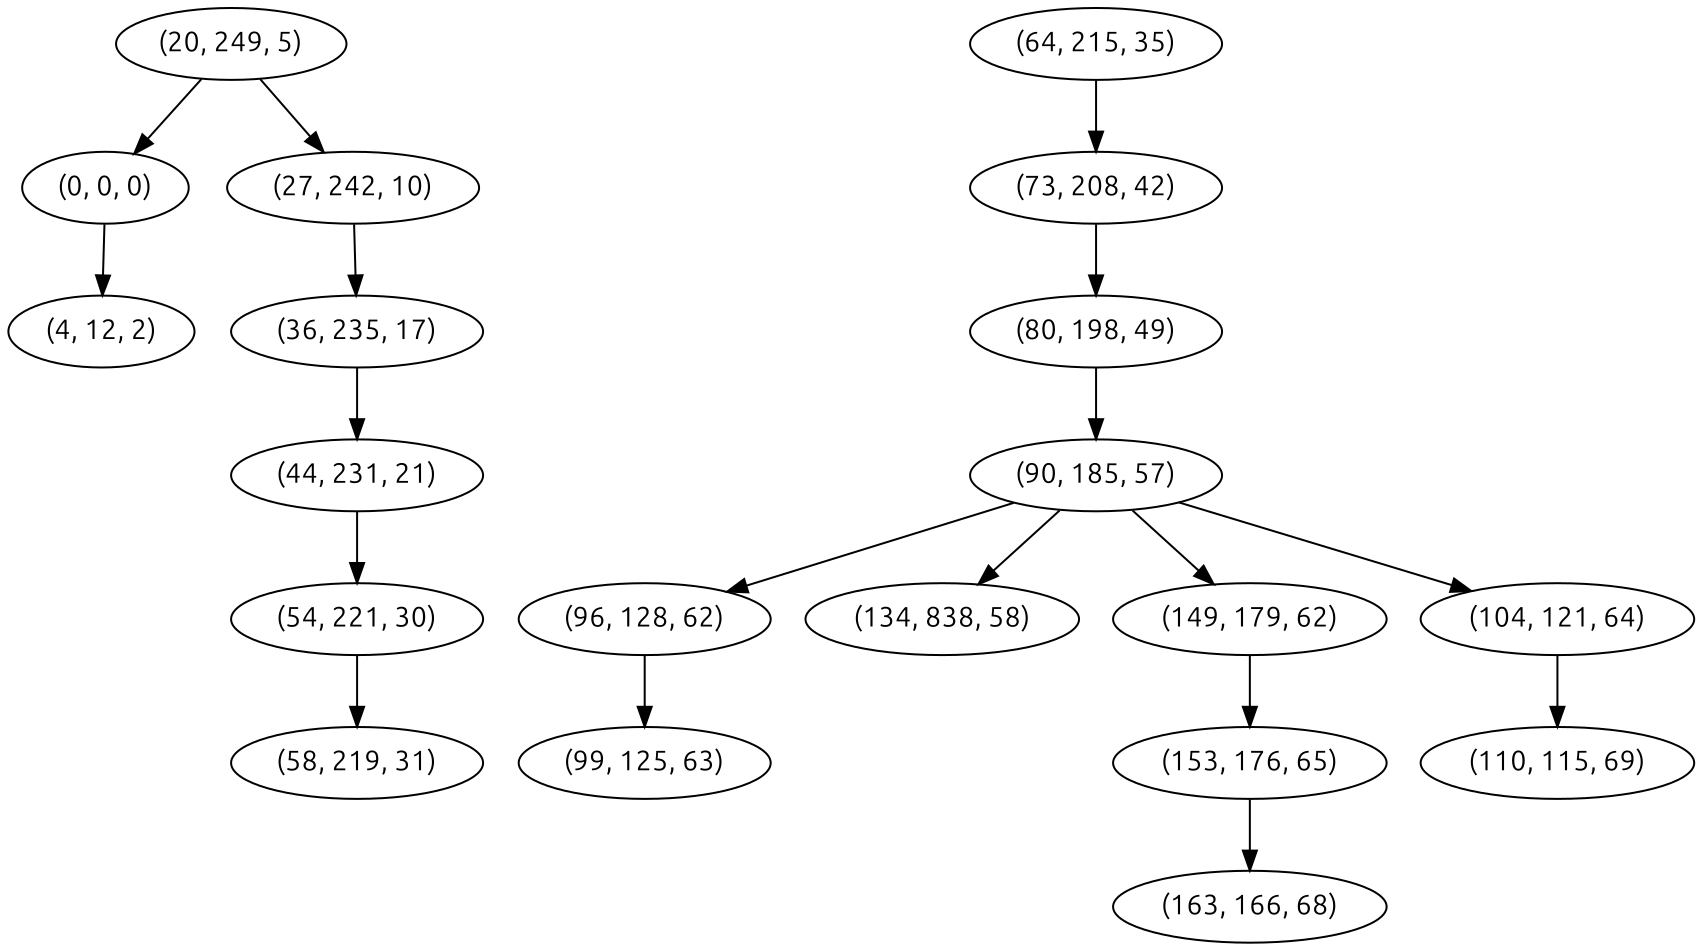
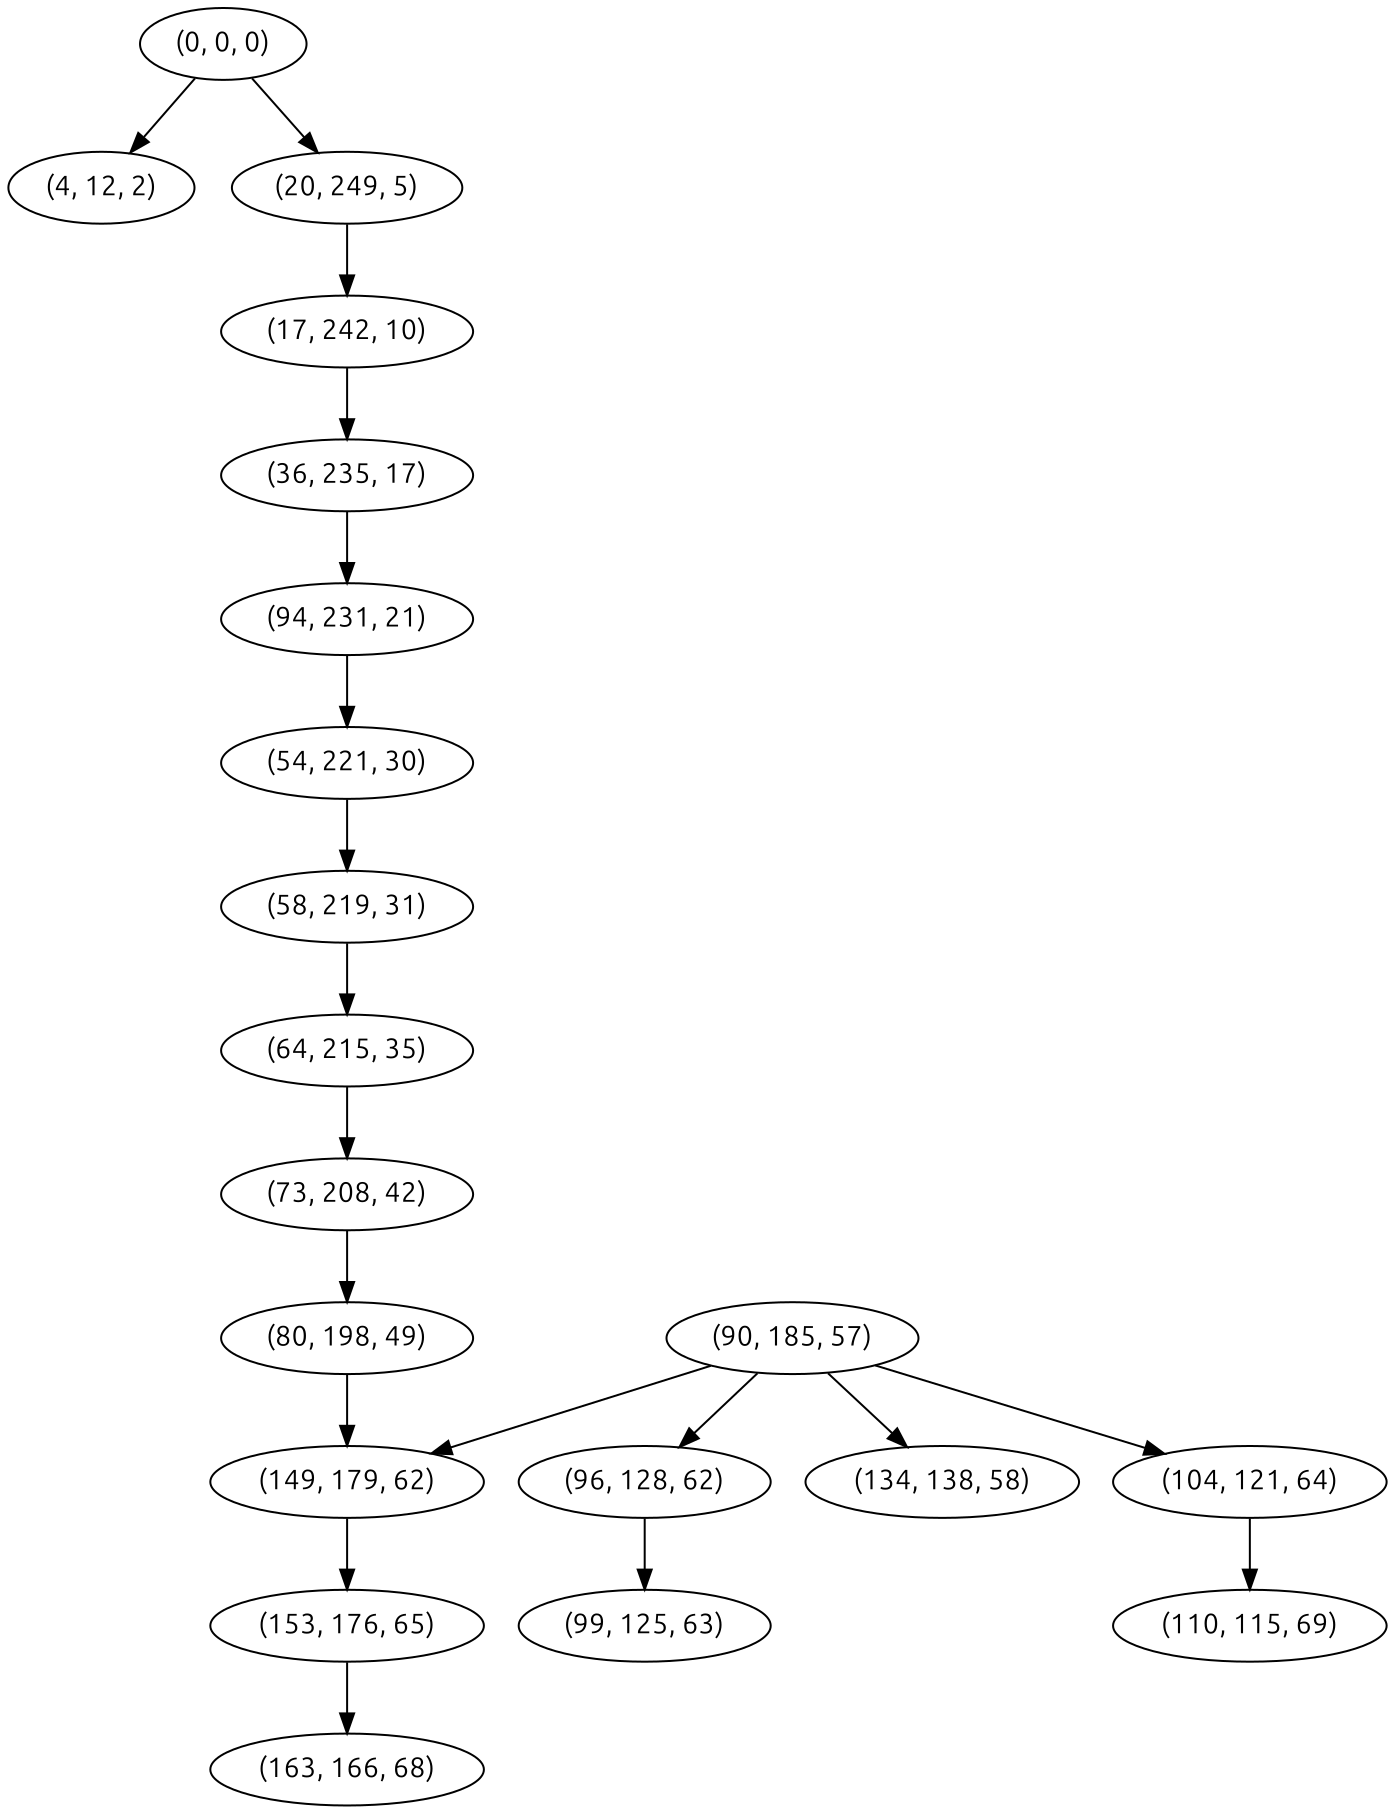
(175, 109) -> (278, 108)
(353, 188) -> (347, 332)
(1096, 394) -> (347, 1400)
(357, 475) -> (347, 619)
(942, 619) -> (942, 1482)
none -> (347, 969)
